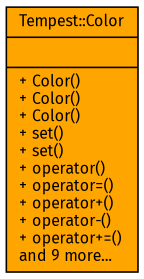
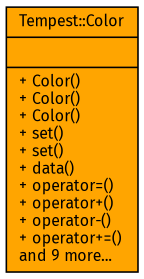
(63, 169) -> (47, 169)
